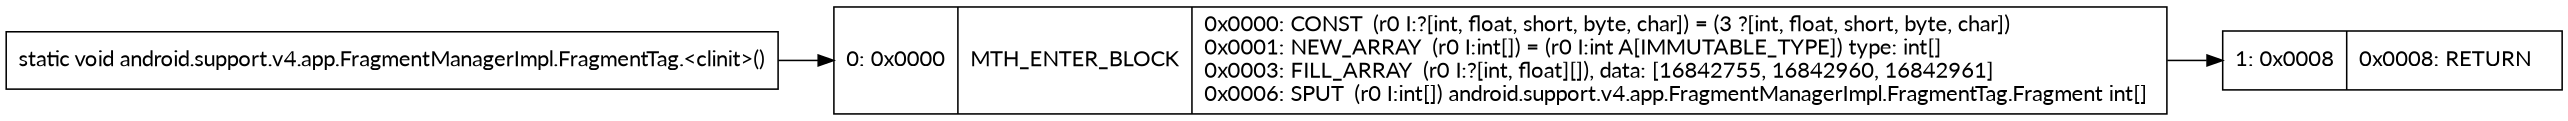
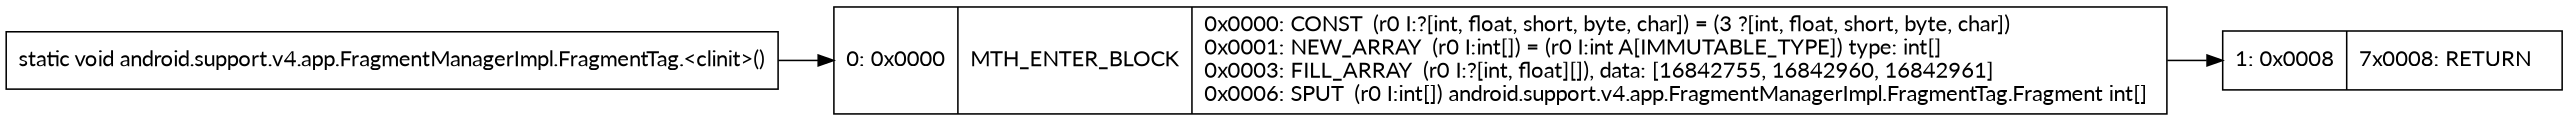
(2454, 60) -> (2454, 60)
